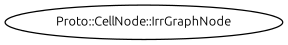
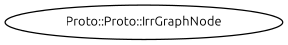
(144, 22) -> (144, 22)
